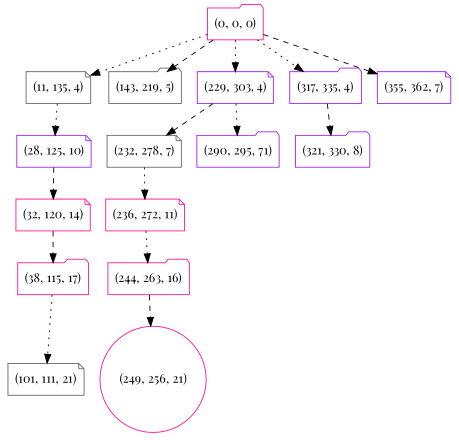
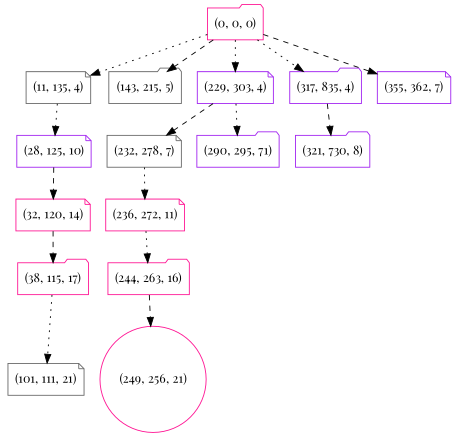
(145, 88) -> (145, 88)
(326, 88) -> (326, 88)
(333, 151) -> (333, 151)
